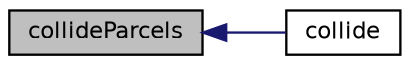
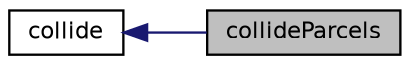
(256, 33) -> (177, 33)
